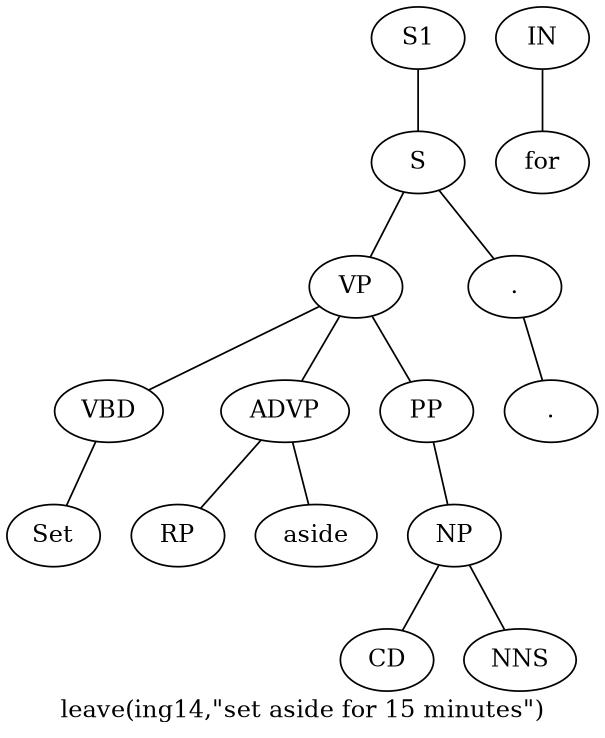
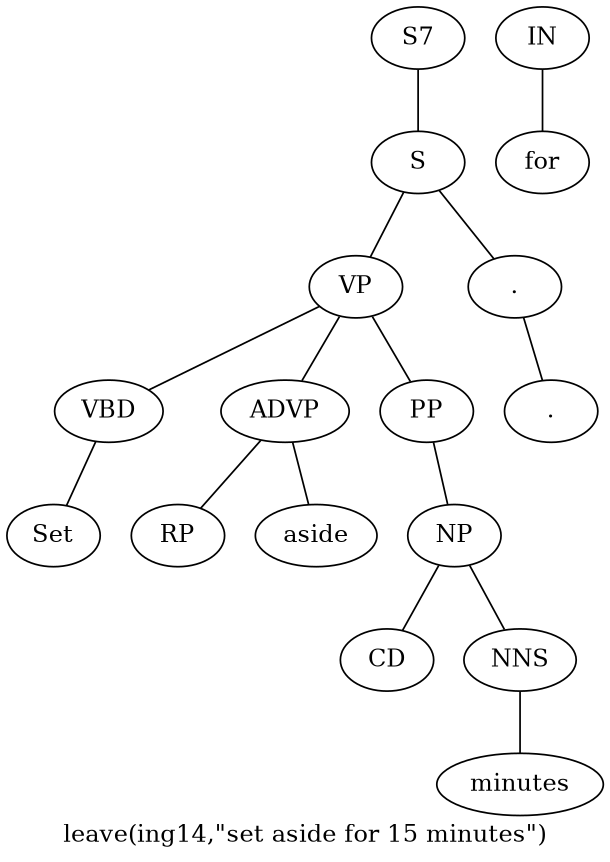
(418, 38) -> (418, 38)
none -> (520, 784)
